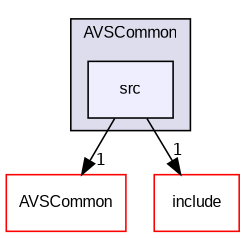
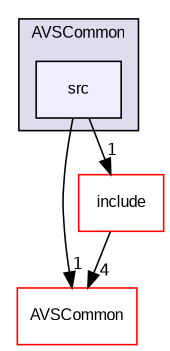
none -> (102, 252)
